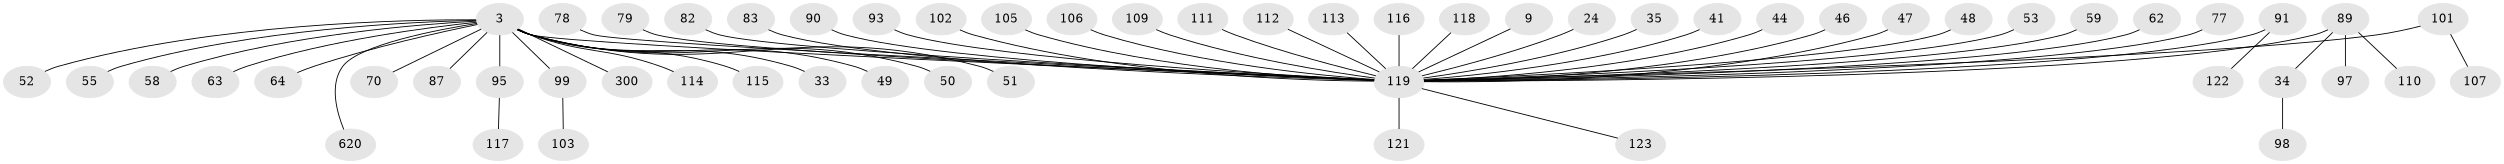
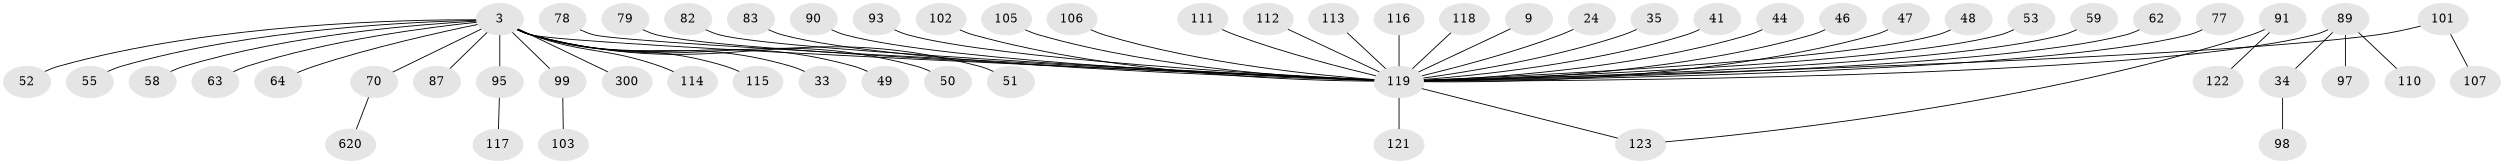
(1137, 19) -> none
(348, 62) -> (362, 113)
(1846, 72) -> (1968, 102)
